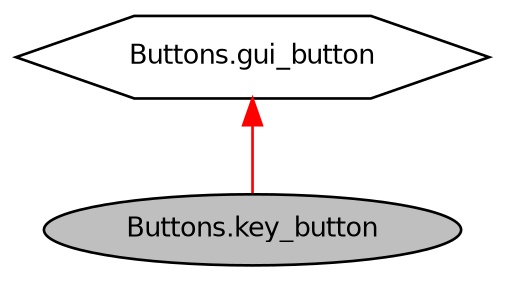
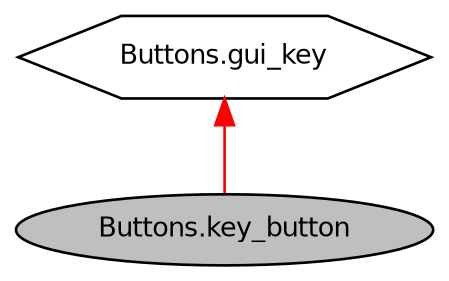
(253, 57) -> (225, 57)
